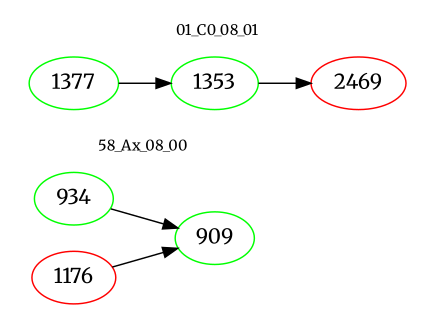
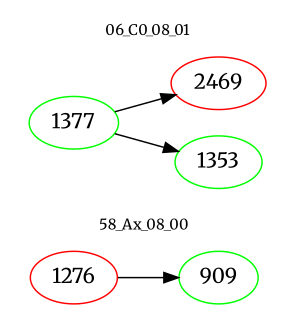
(218, 31) -> (148, 31)
(277, 83) -> (138, 105)
(74, 199) -> none
(74, 278) -> (74, 278)
